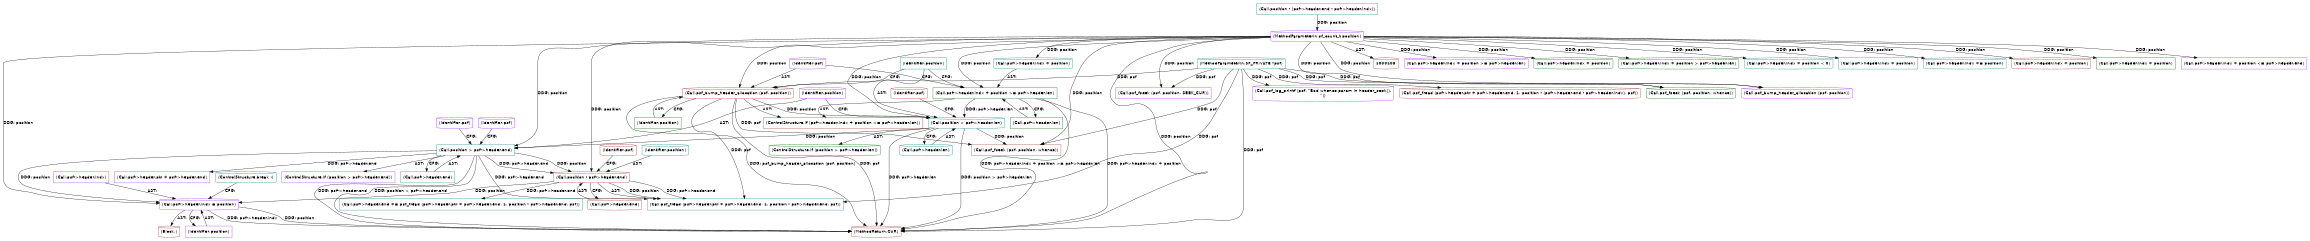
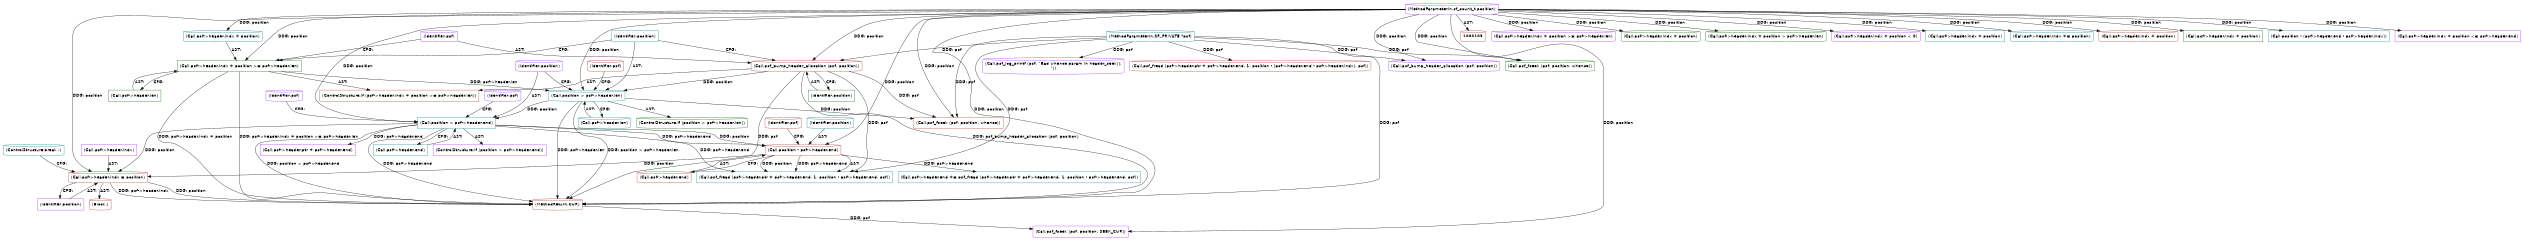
(1317, 21) -> (1889, 13)
(1789, 63) -> (1876, 36)
(1193, 76) -> (806, 217)
(199, 204) -> (108, 177)
